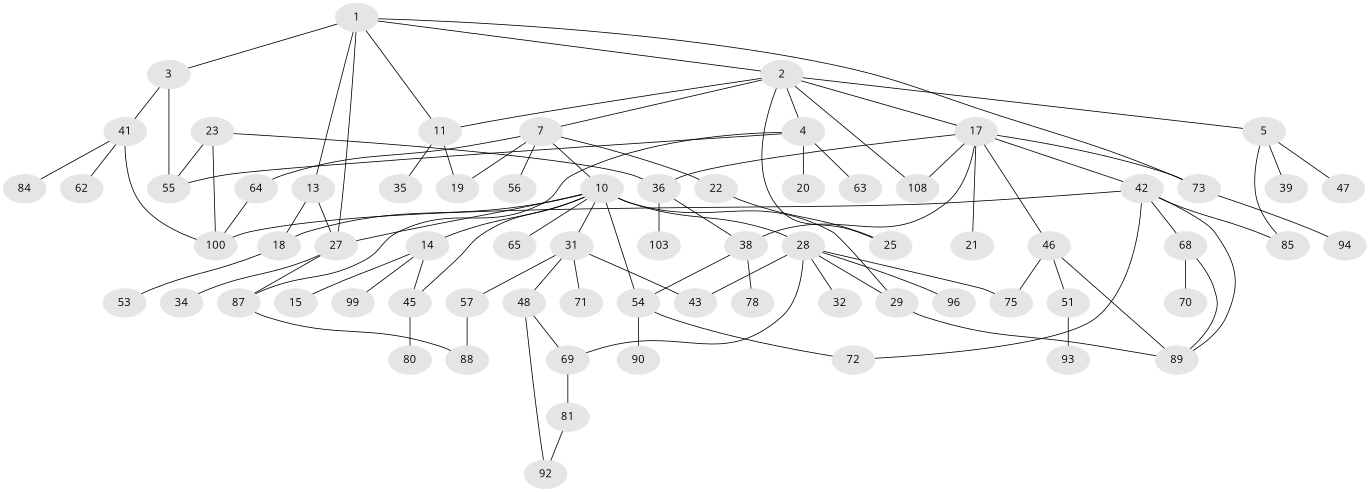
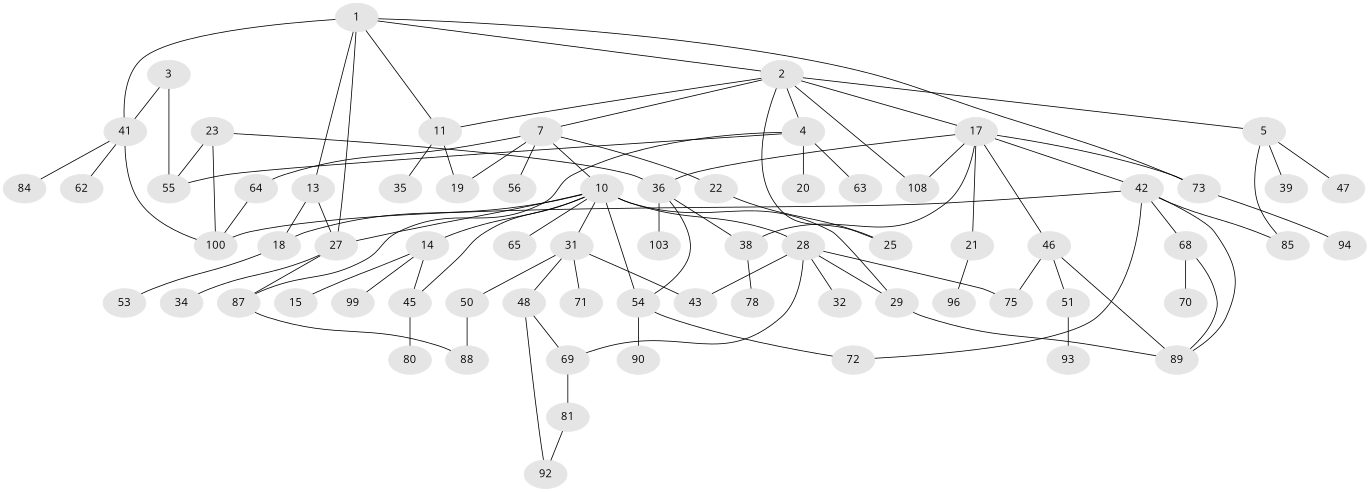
(263, 46) -> (205, 36)
(880, 272) -> (963, 274)
(692, 274) -> (690, 252)
(467, 303) -> (467, 303)
